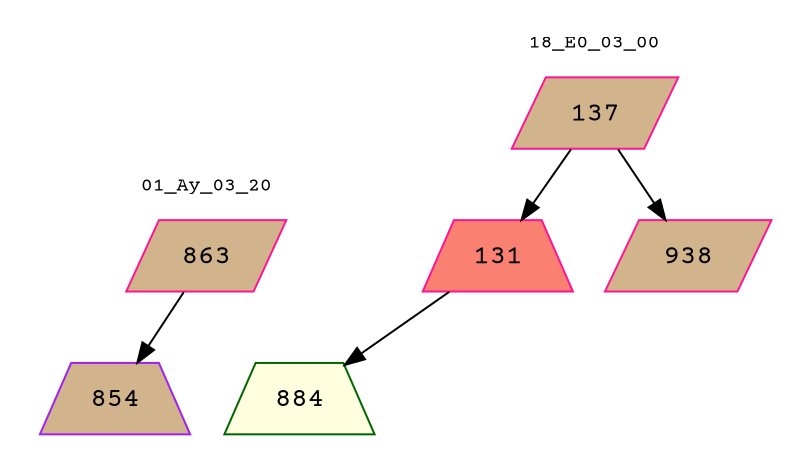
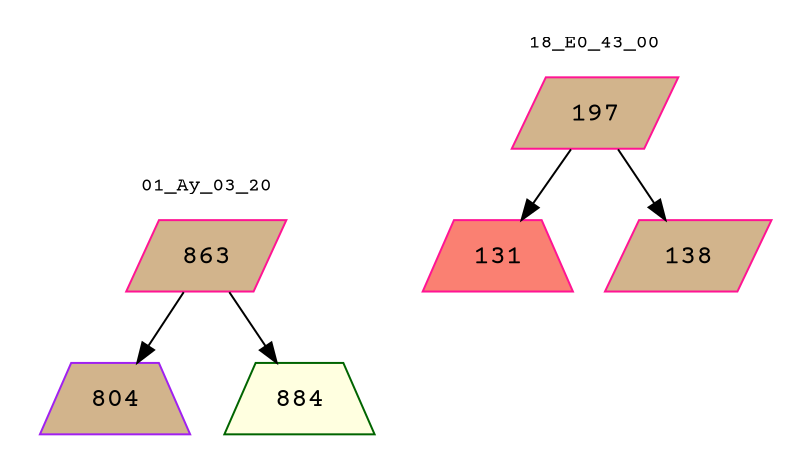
(595, 43) -> (595, 43)
(595, 113) -> (595, 113)
(688, 256) -> (688, 256)
(405, 322) -> (247, 319)
(115, 399) -> (115, 399)
